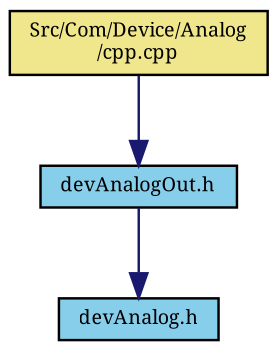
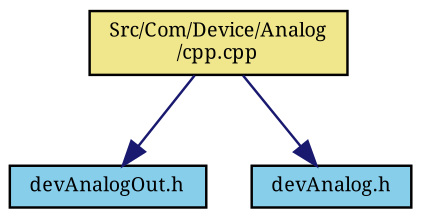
(139, 240) -> (272, 111)
